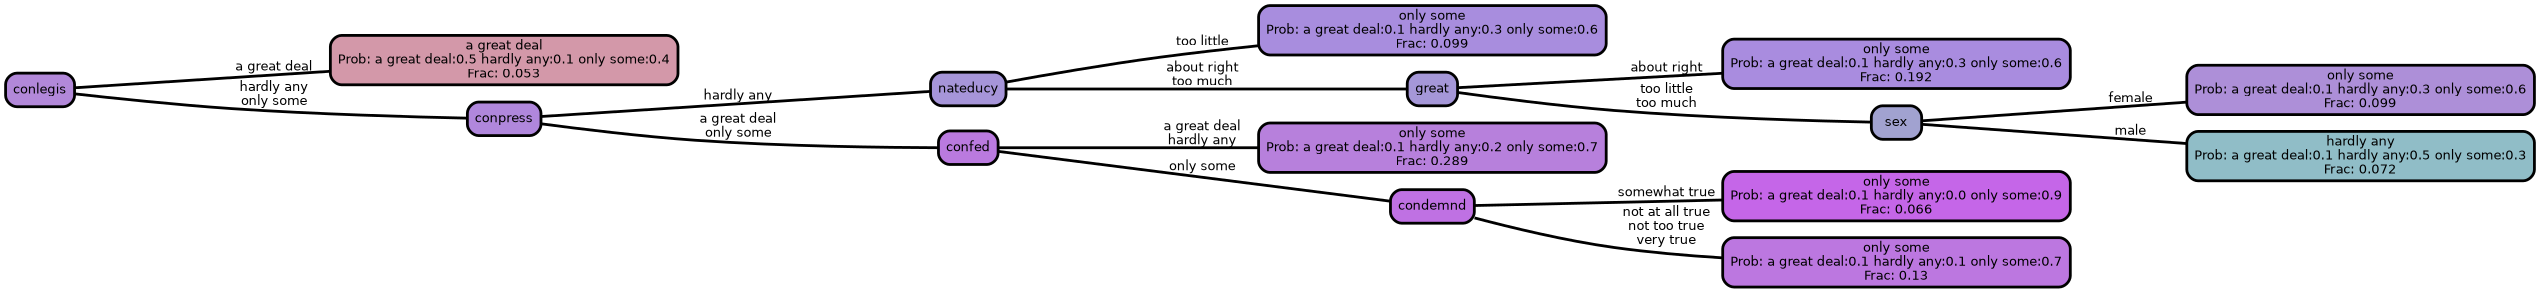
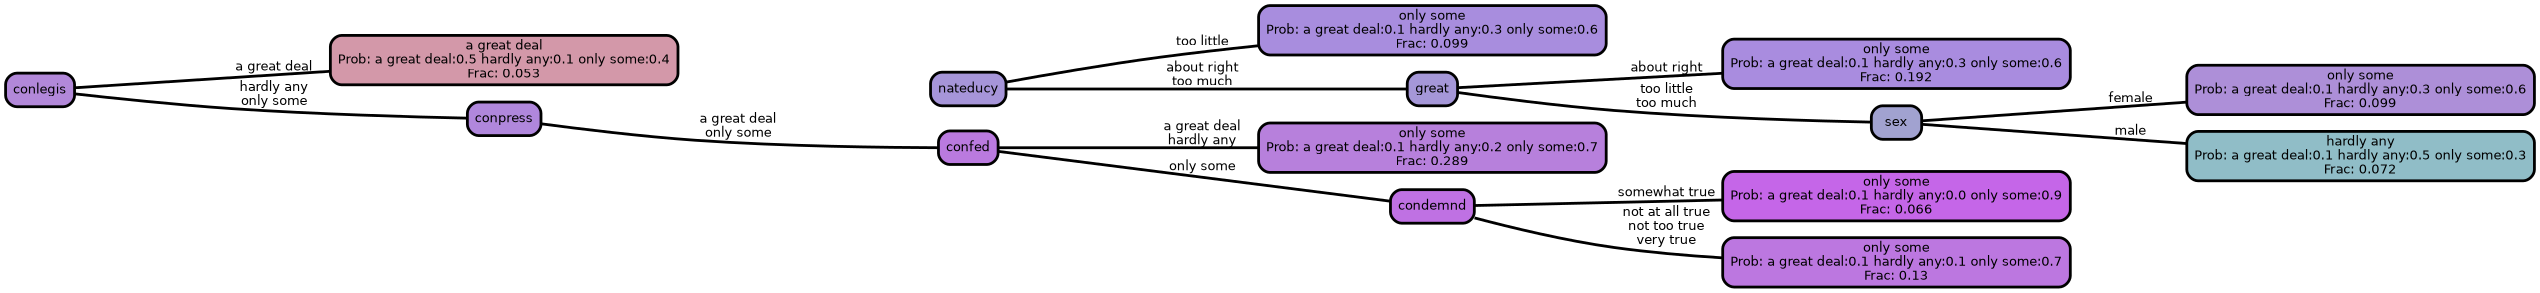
(736, 104) -> none
